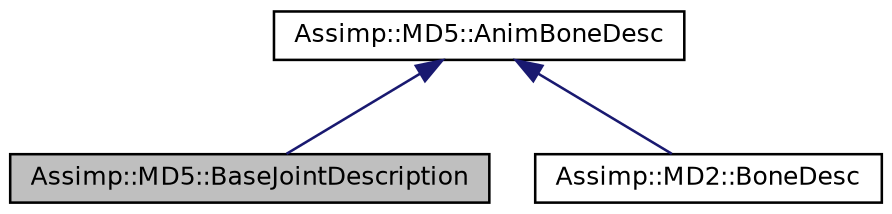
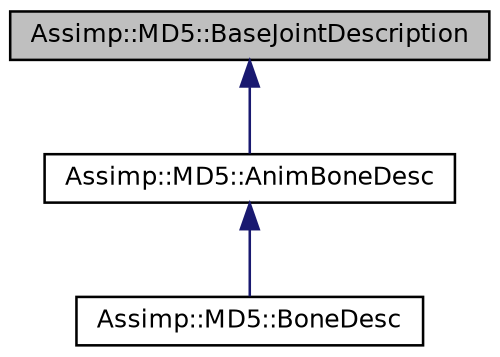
(353, 114) -> (250, 120)
(709, 178) -> (250, 321)
